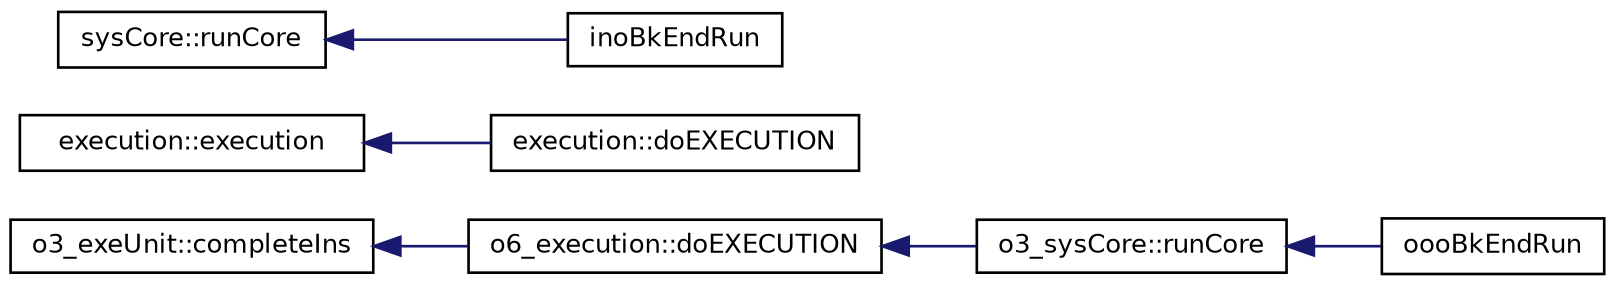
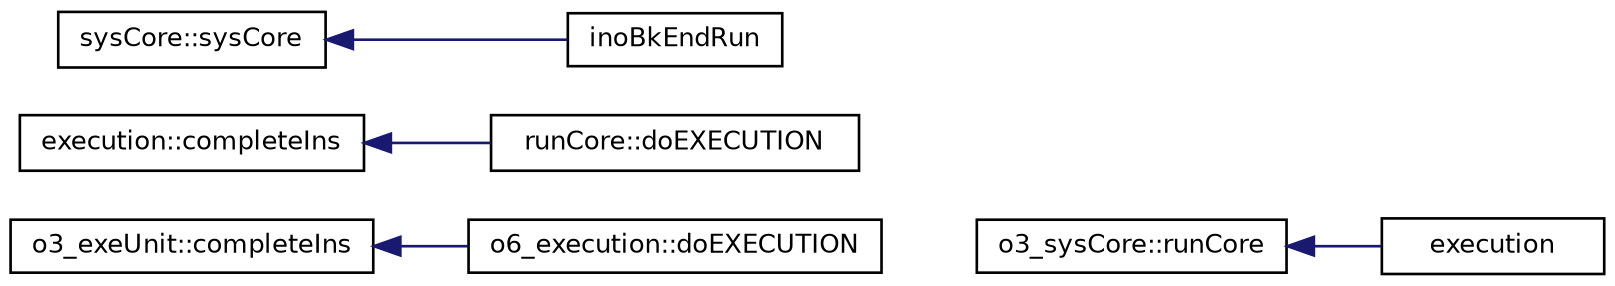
(192, 40) -> (192, 40)
(192, 143) -> (192, 143)
(675, 143) -> (675, 143)
(943, 246) -> none
(1493, 246) -> (1493, 246)
